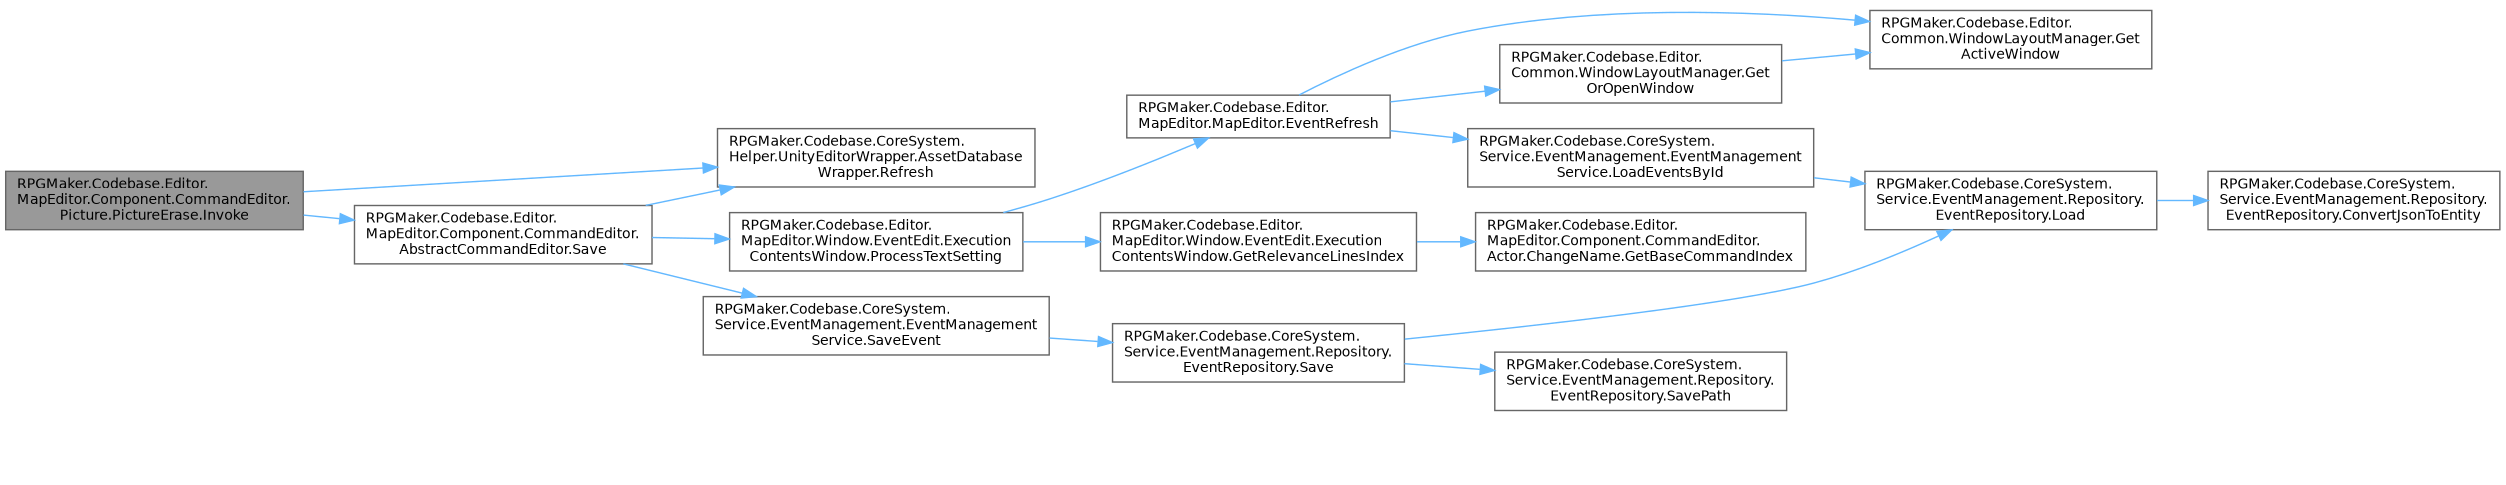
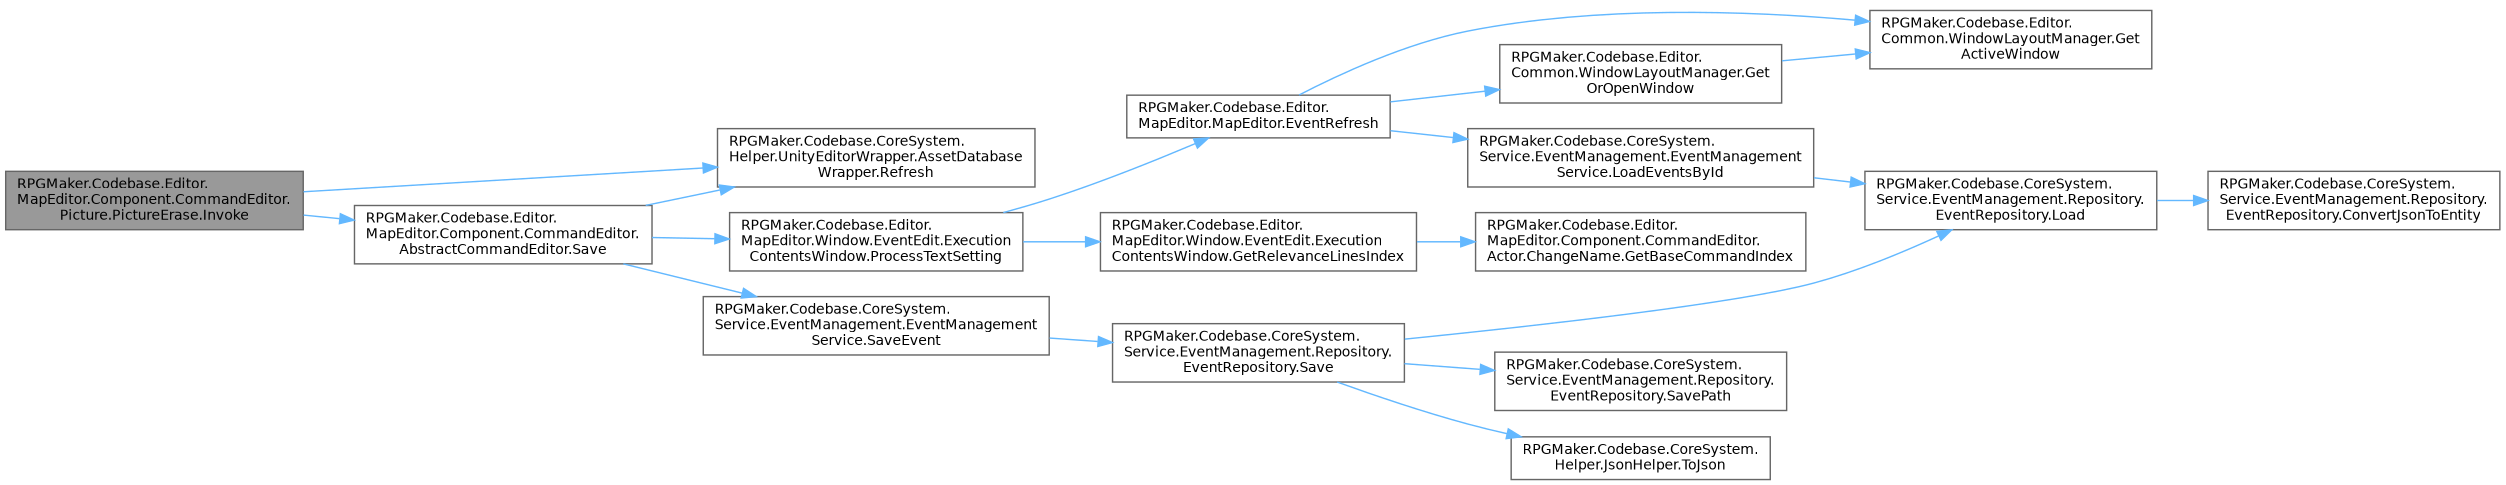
none -> (1641, 458)
